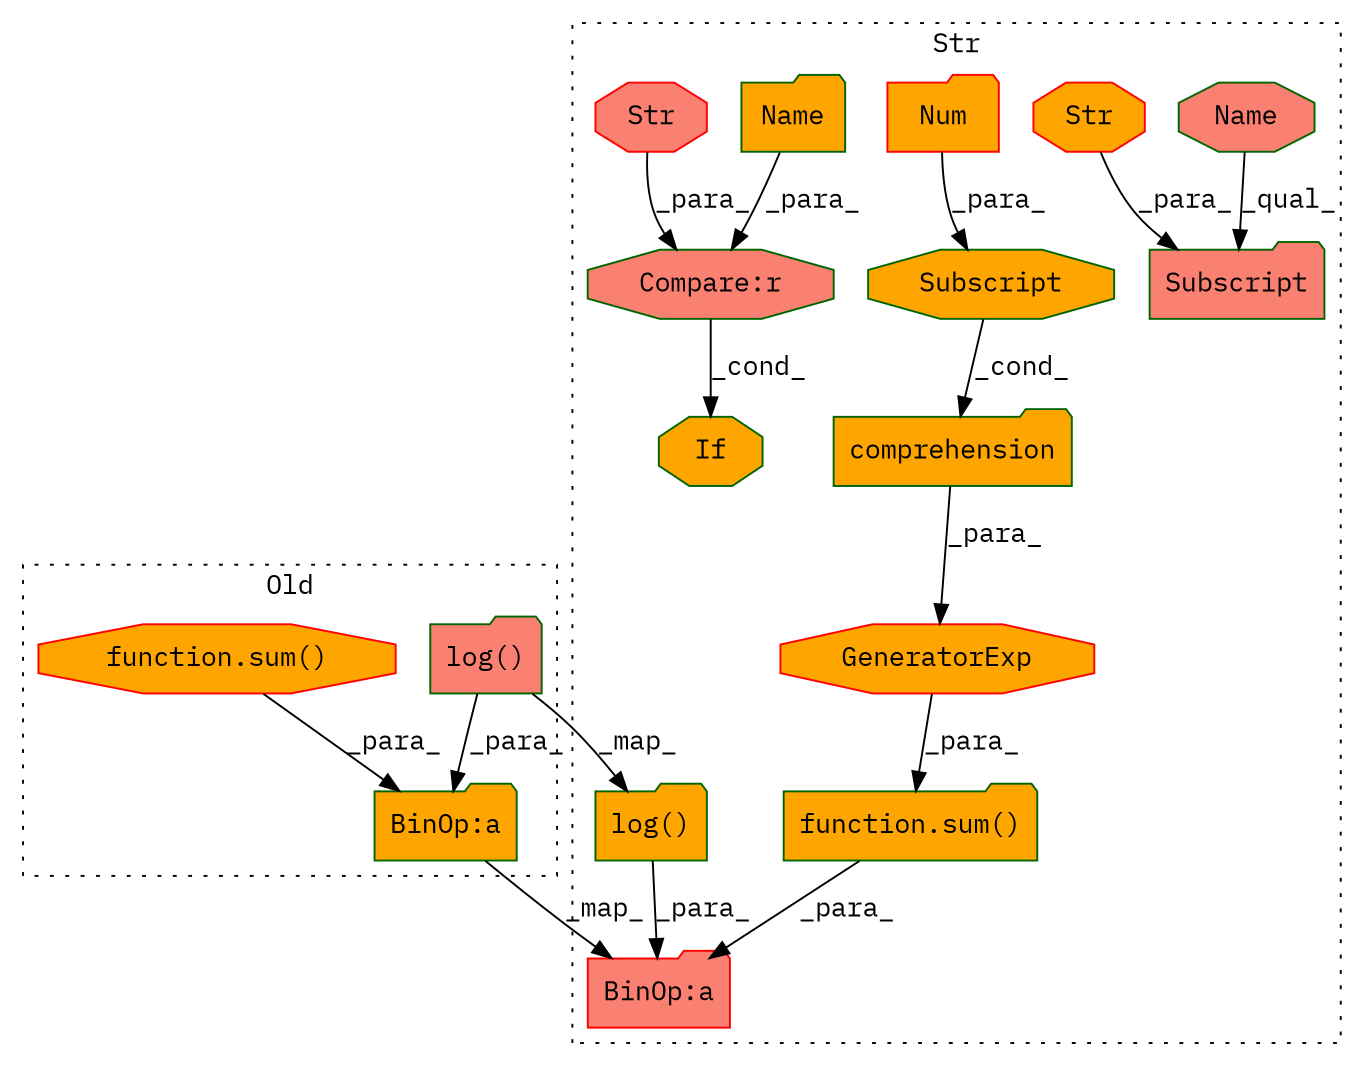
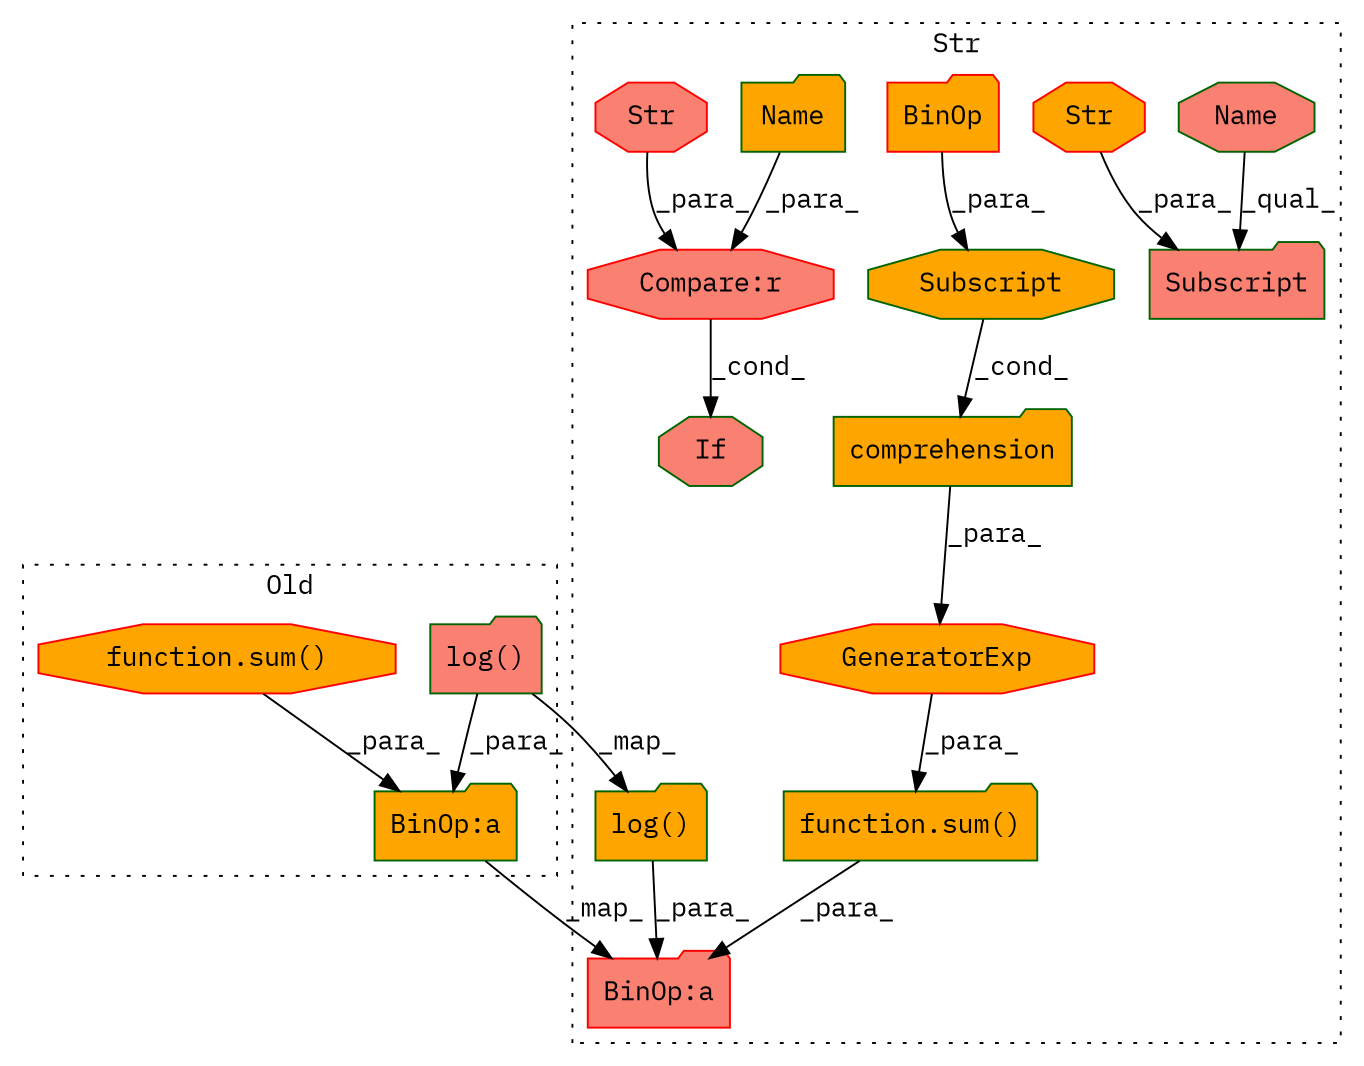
(943, 117) -> (943, 117)
(711, 284) -> (711, 284)
(711, 451) -> (711, 451)
